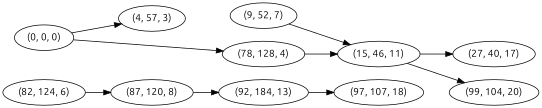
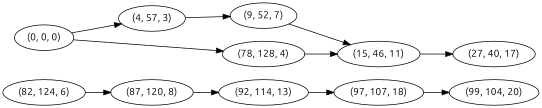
none -> (204, 17)
(433, 72) -> (433, 92)
(264, 92) -> (264, 92)
